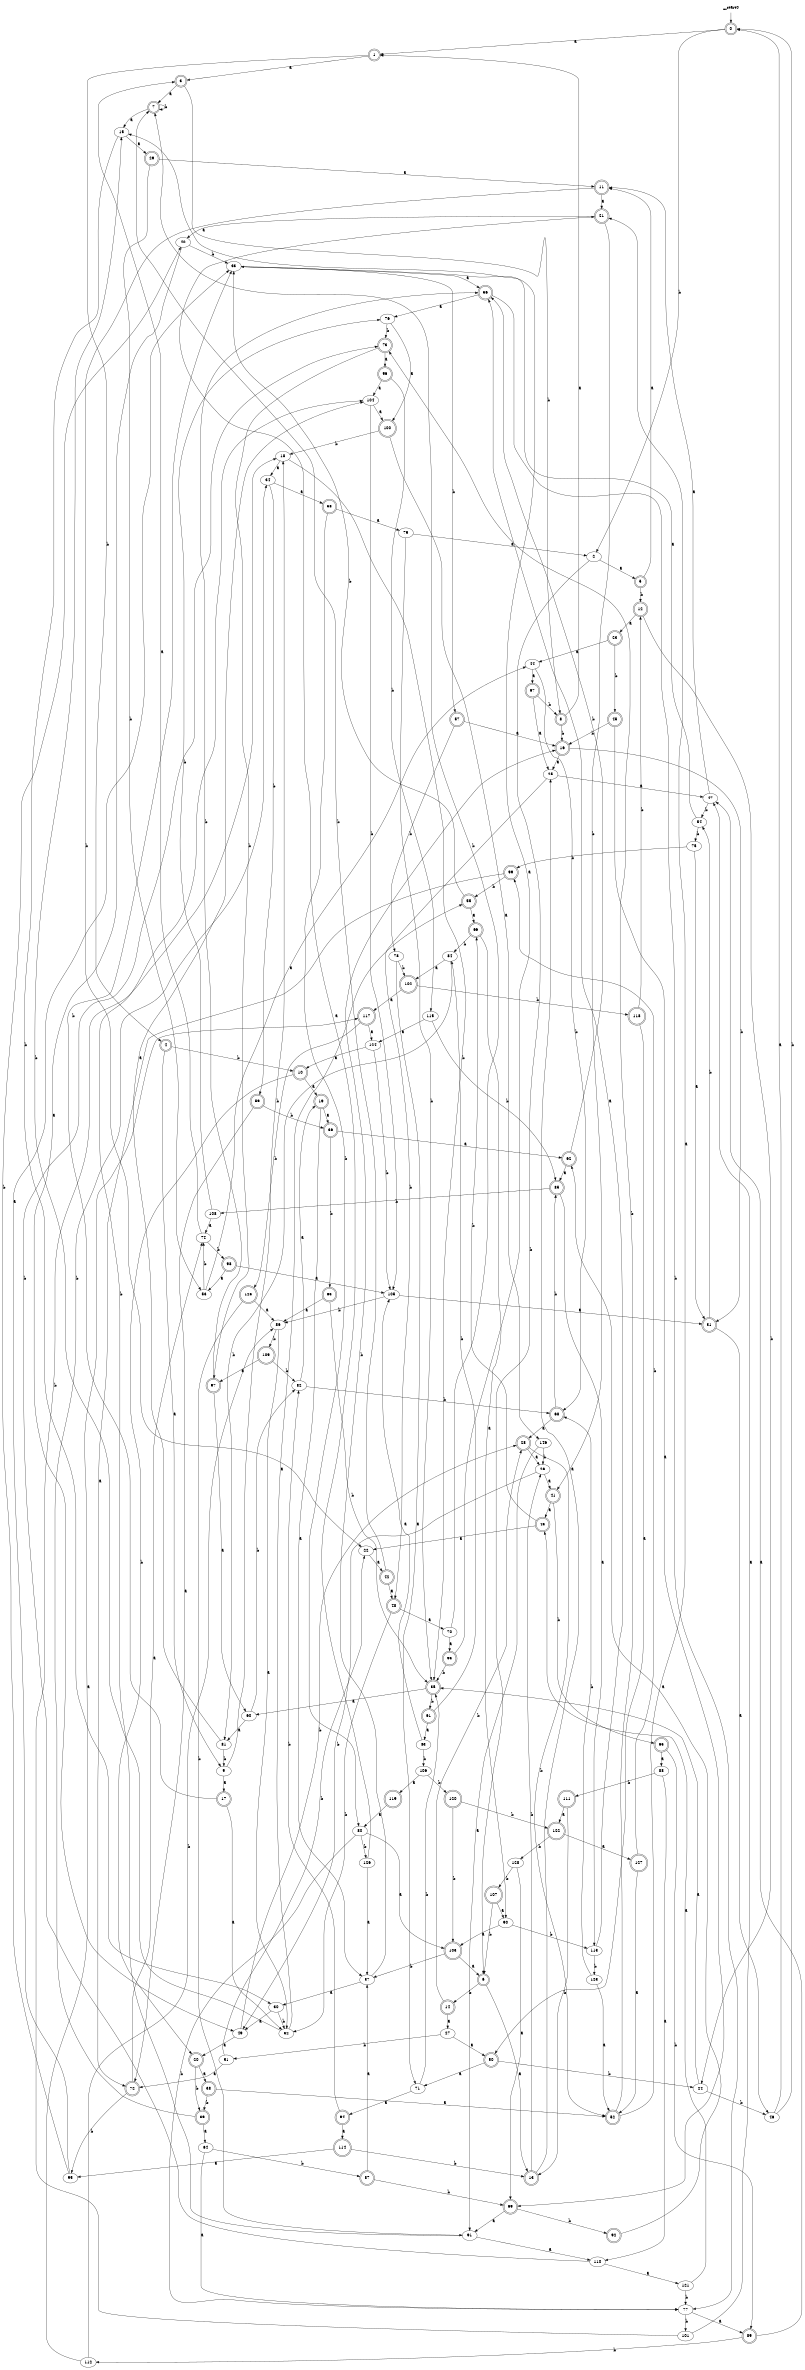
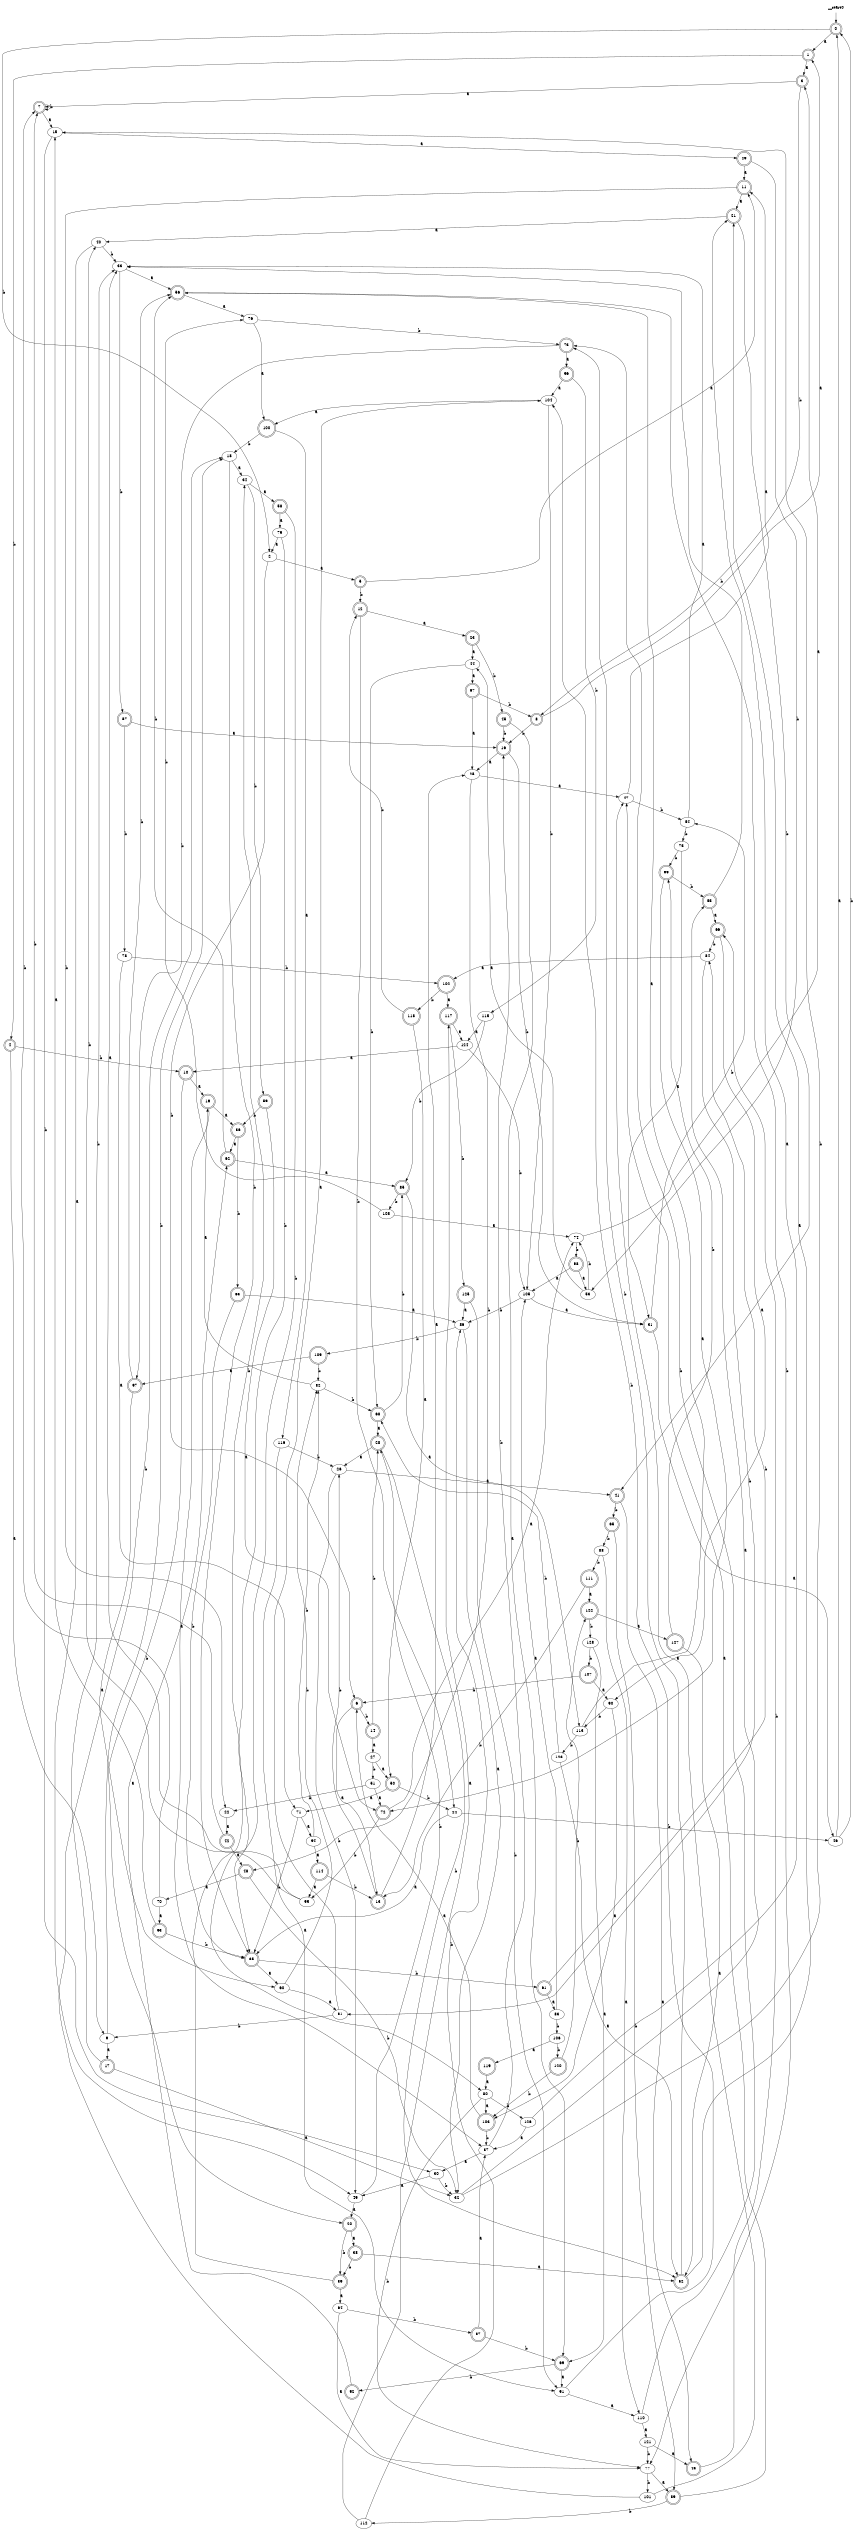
(543, 1443) -> (282, 1443)
(460, 1537) -> none
(663, 1759) -> (609, 1539)
(342, 2117) -> (314, 1841)
